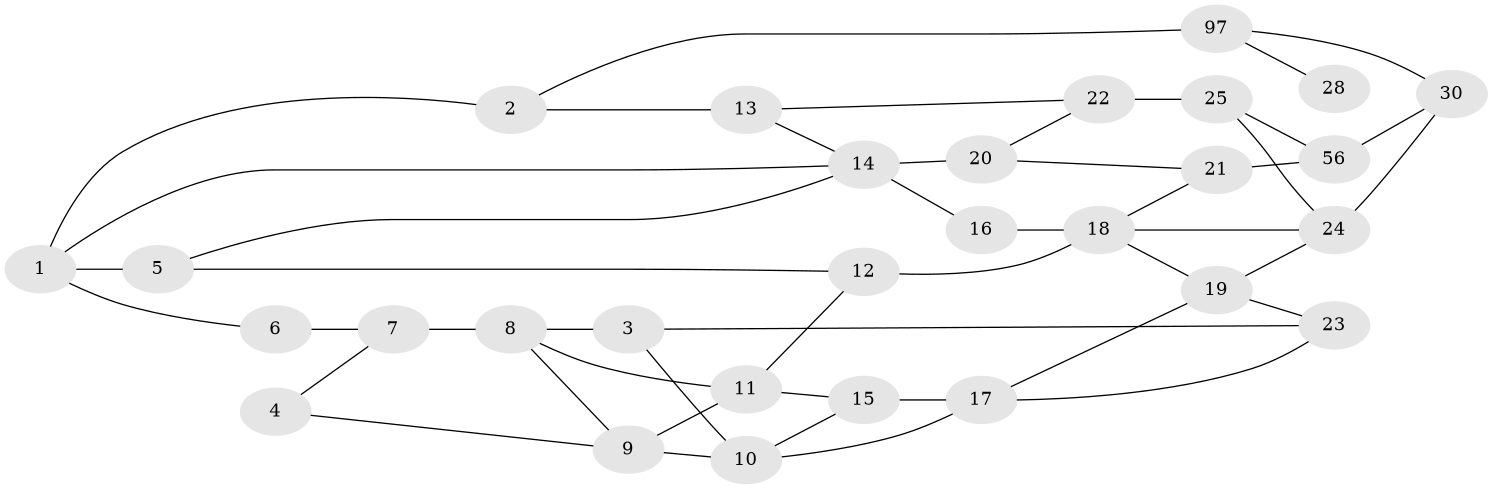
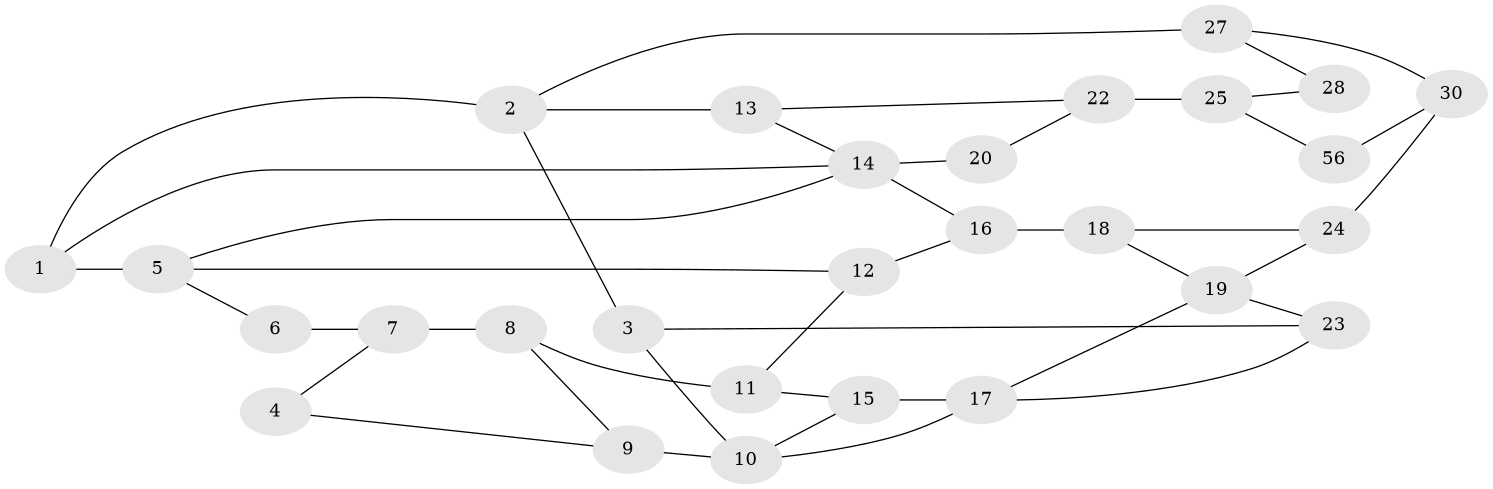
(1217, 29) -> (1217, 29)
(1269, 155) -> (1275, 94)
(1217, 170) -> none
(987, 270) -> (923, 251)
(153, 312) -> (217, 299)
(570, 329) -> (565, 211)
(688, 419) -> none
